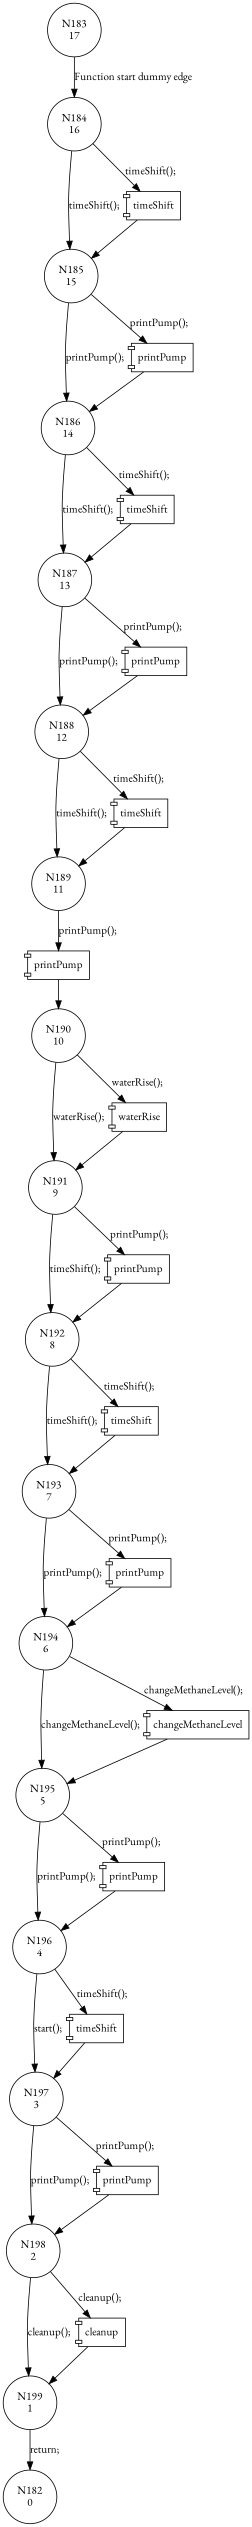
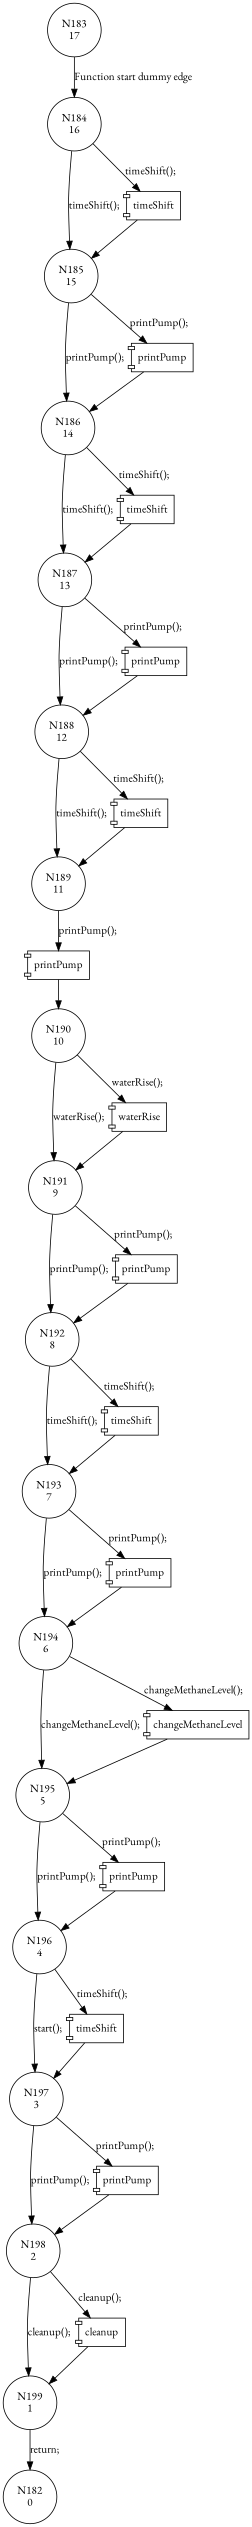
(75, 1269) -> (79, 1269)
